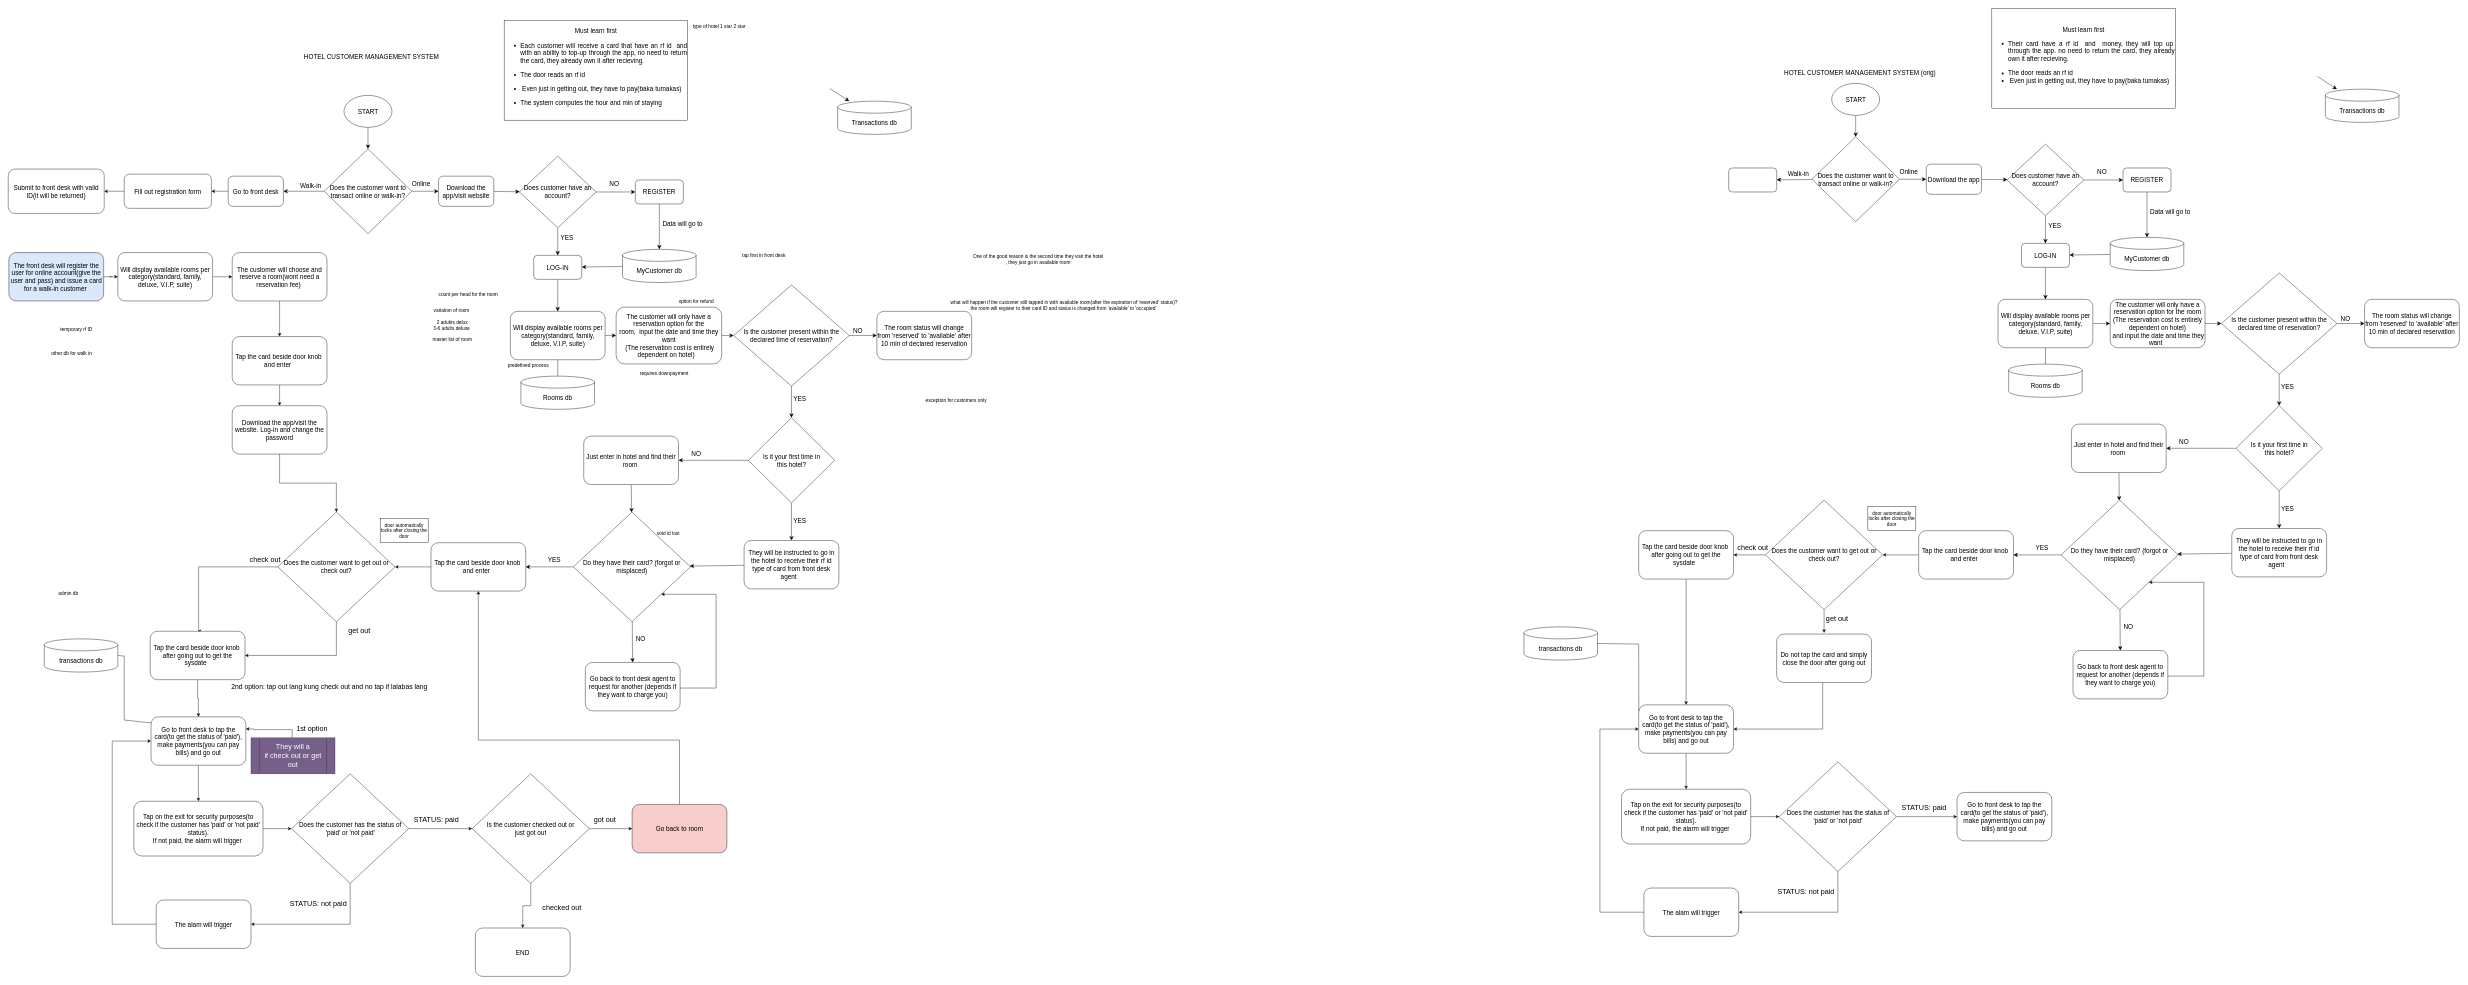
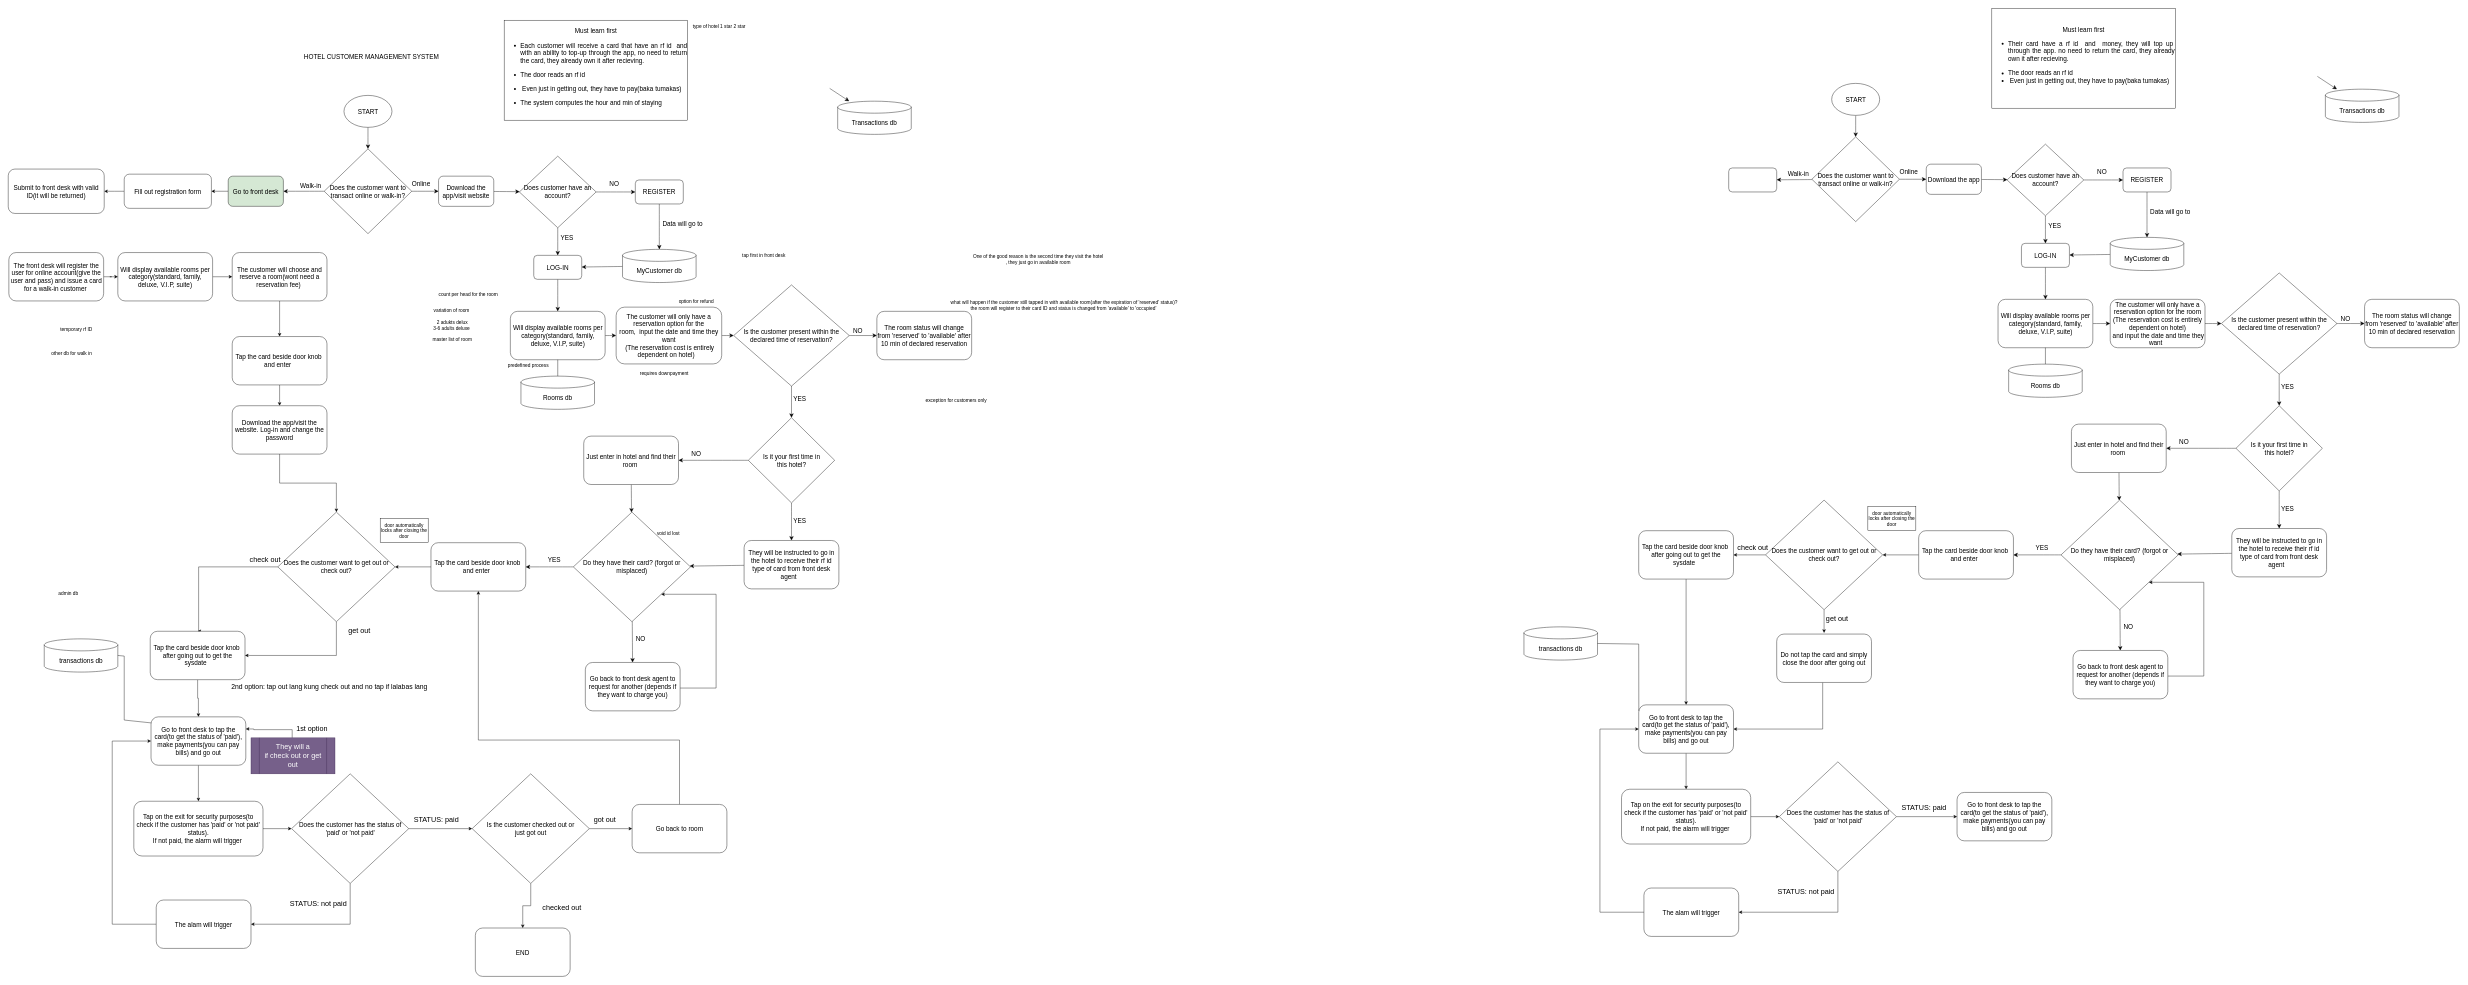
(1860, 73) -> none
(256, 191) -> (256, 191)
(56, 277) -> (56, 277)
(680, 829) -> (680, 829)
